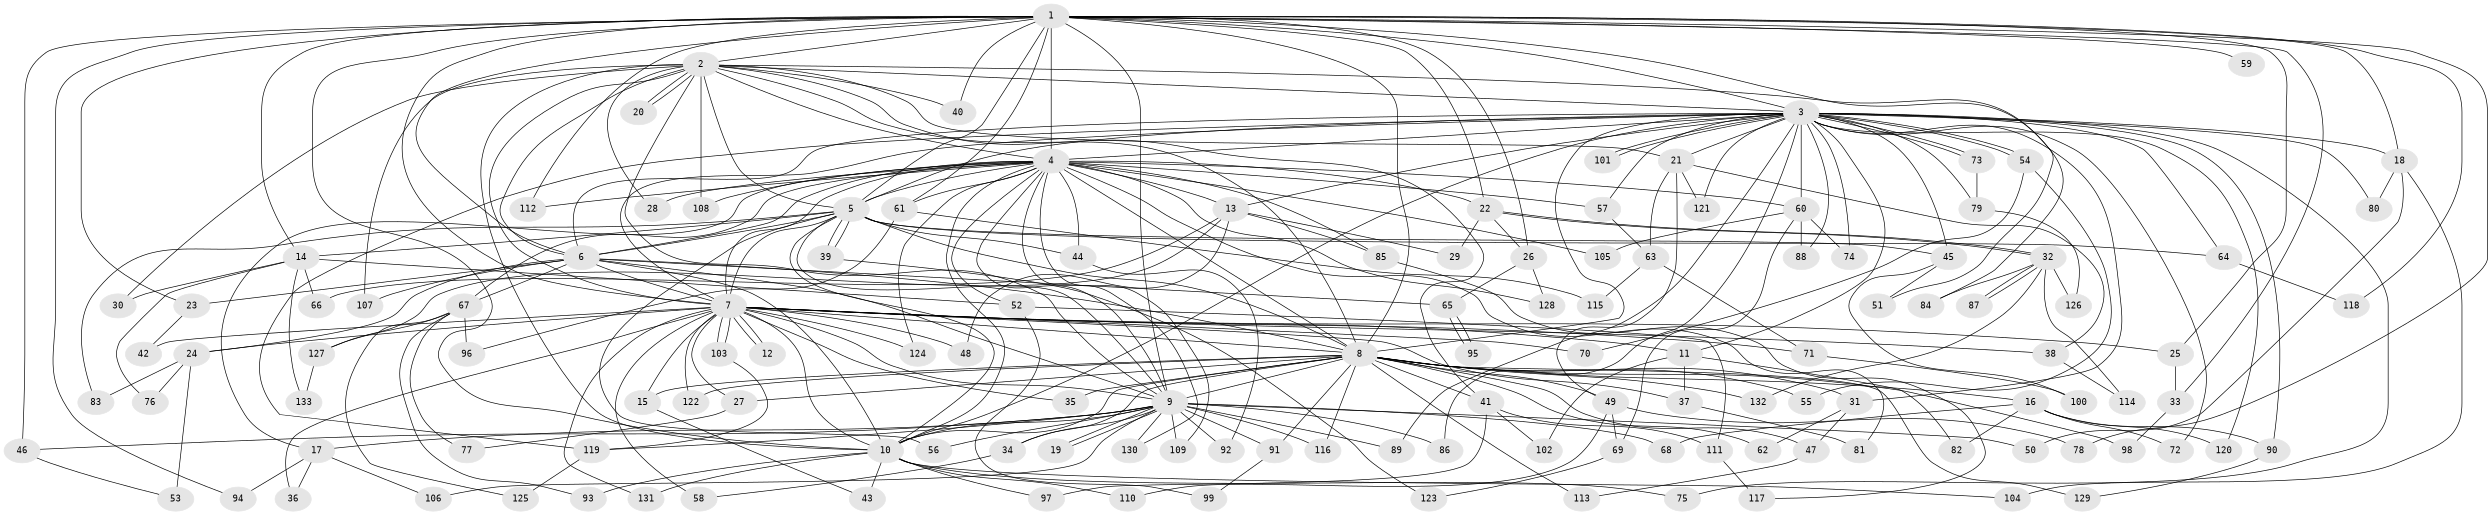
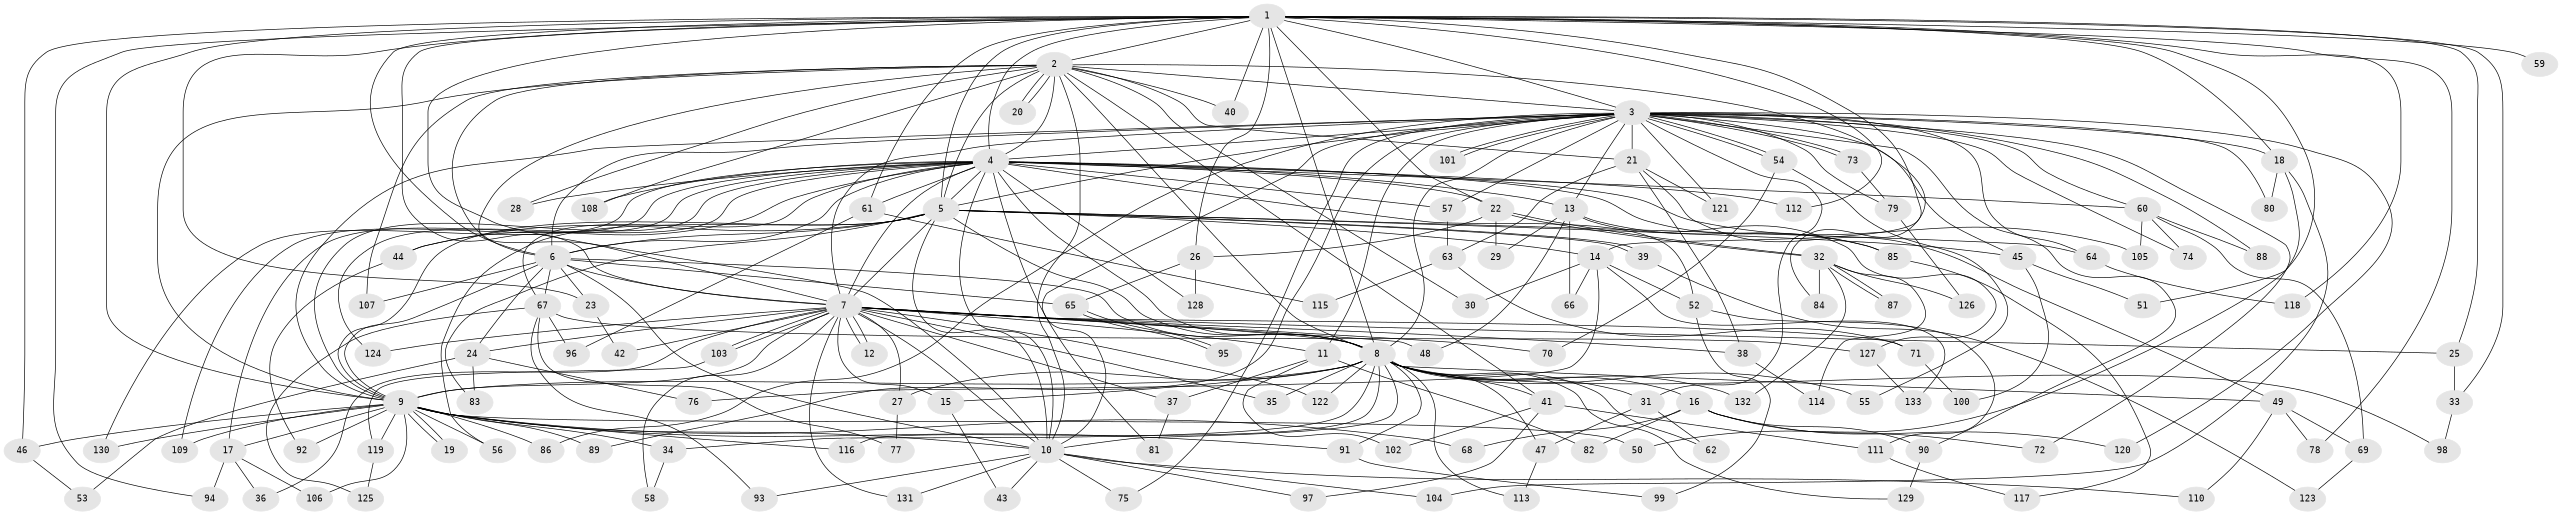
(810, 147) -> (852, 138)
